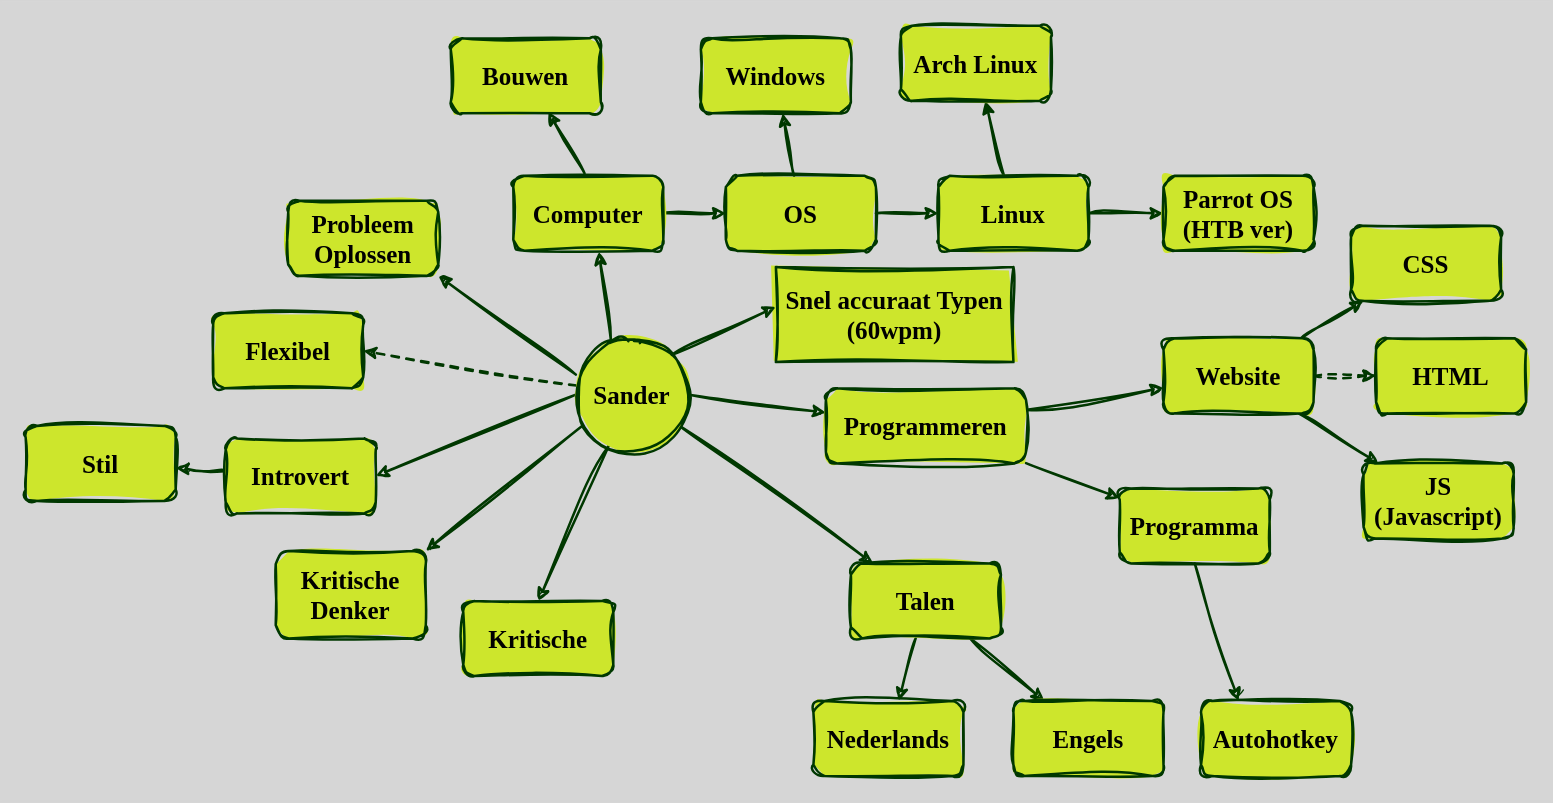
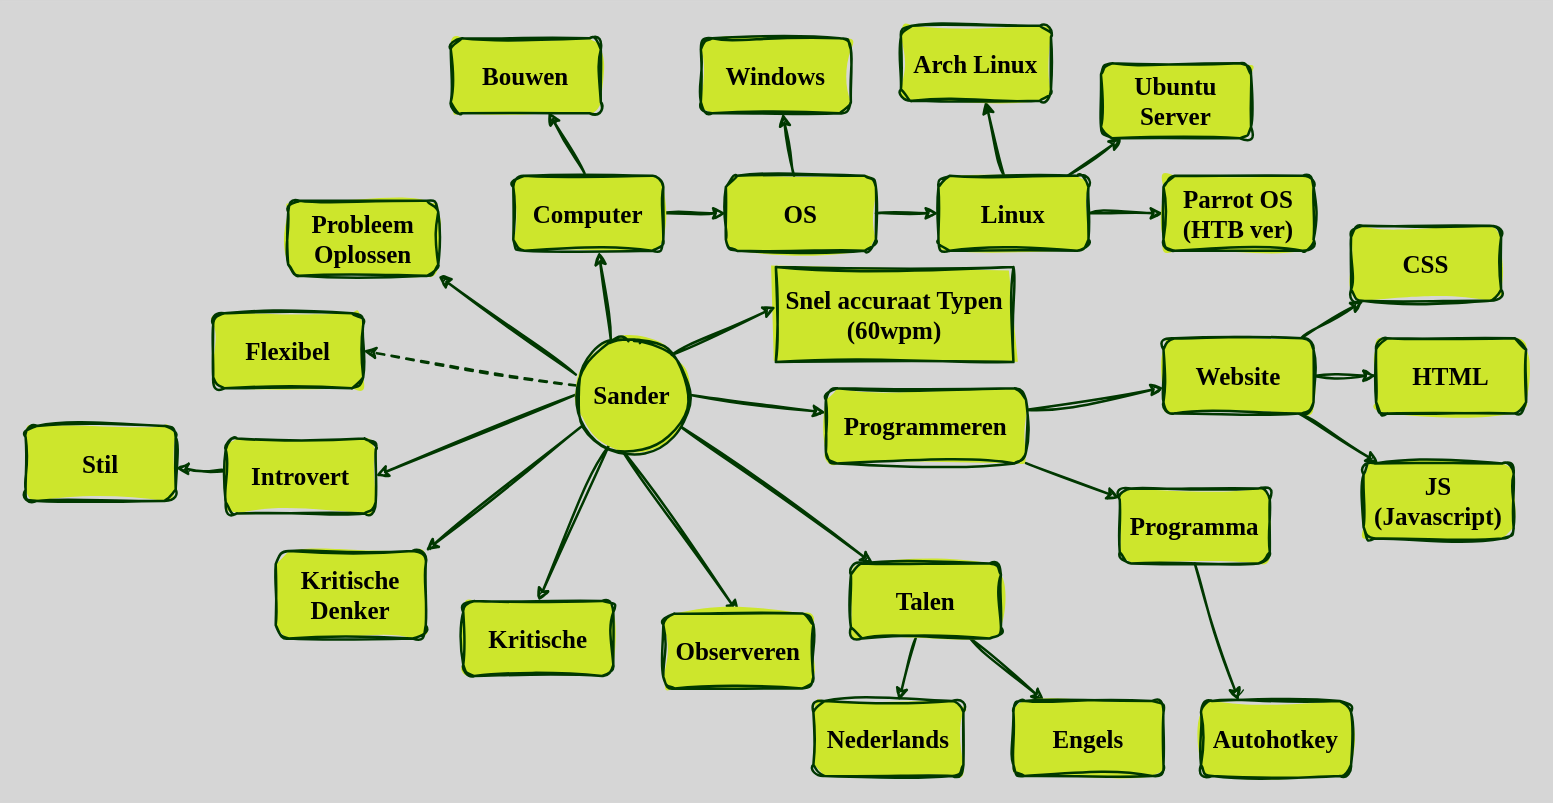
none -> (1176, 101)
none -> (1092, 158)
(1339, 376) -> (1339, 376)
none -> (679, 530)
none -> (738, 651)
